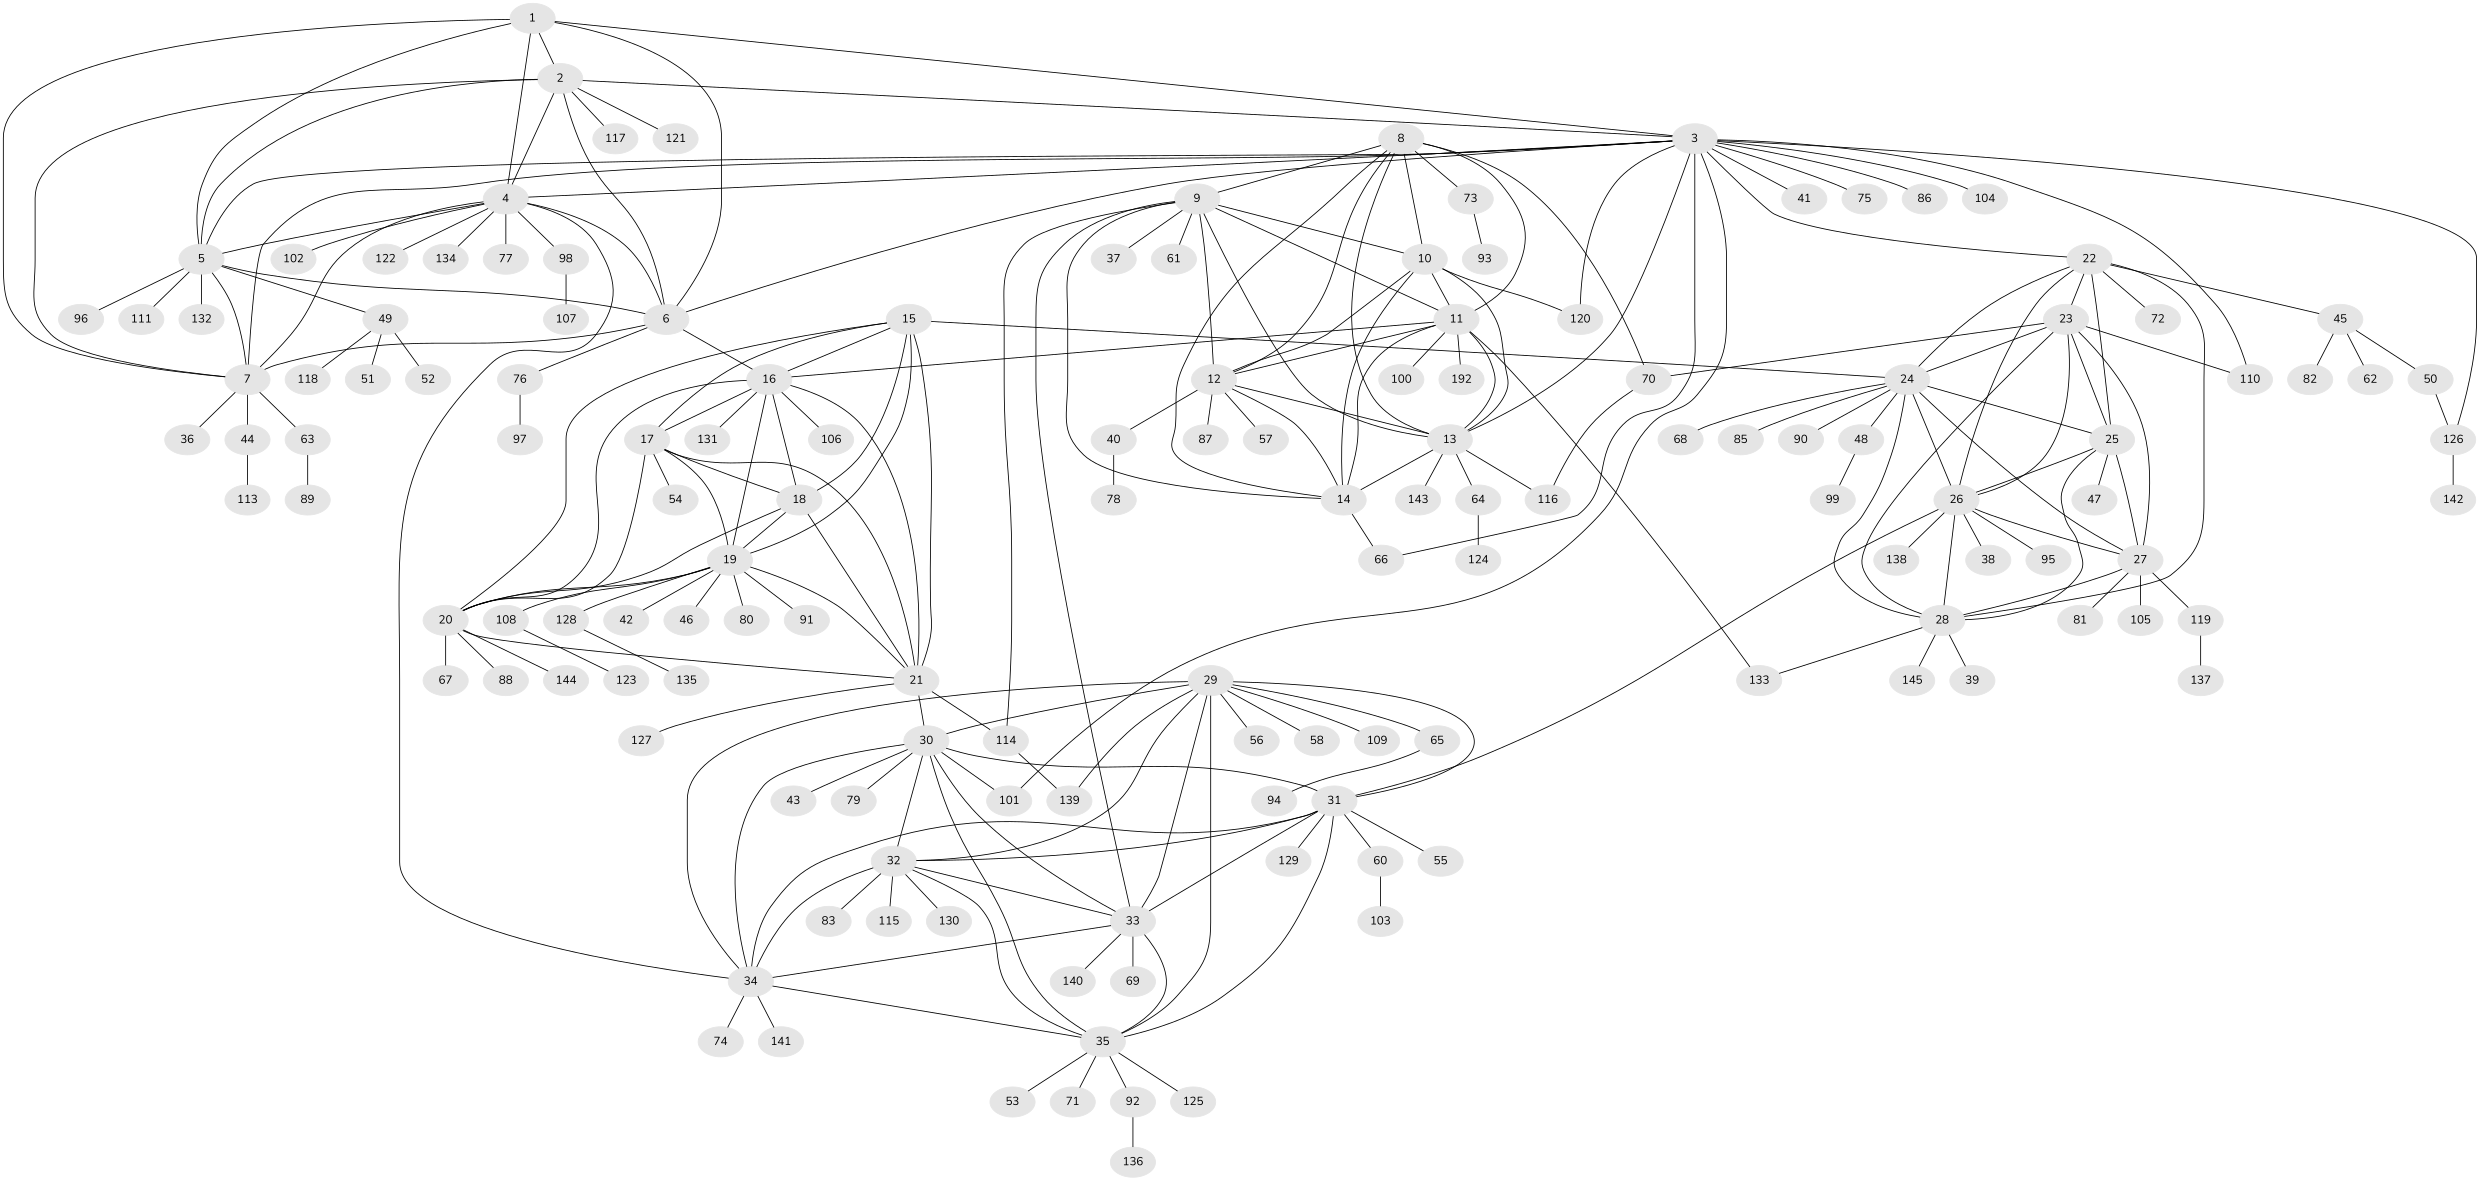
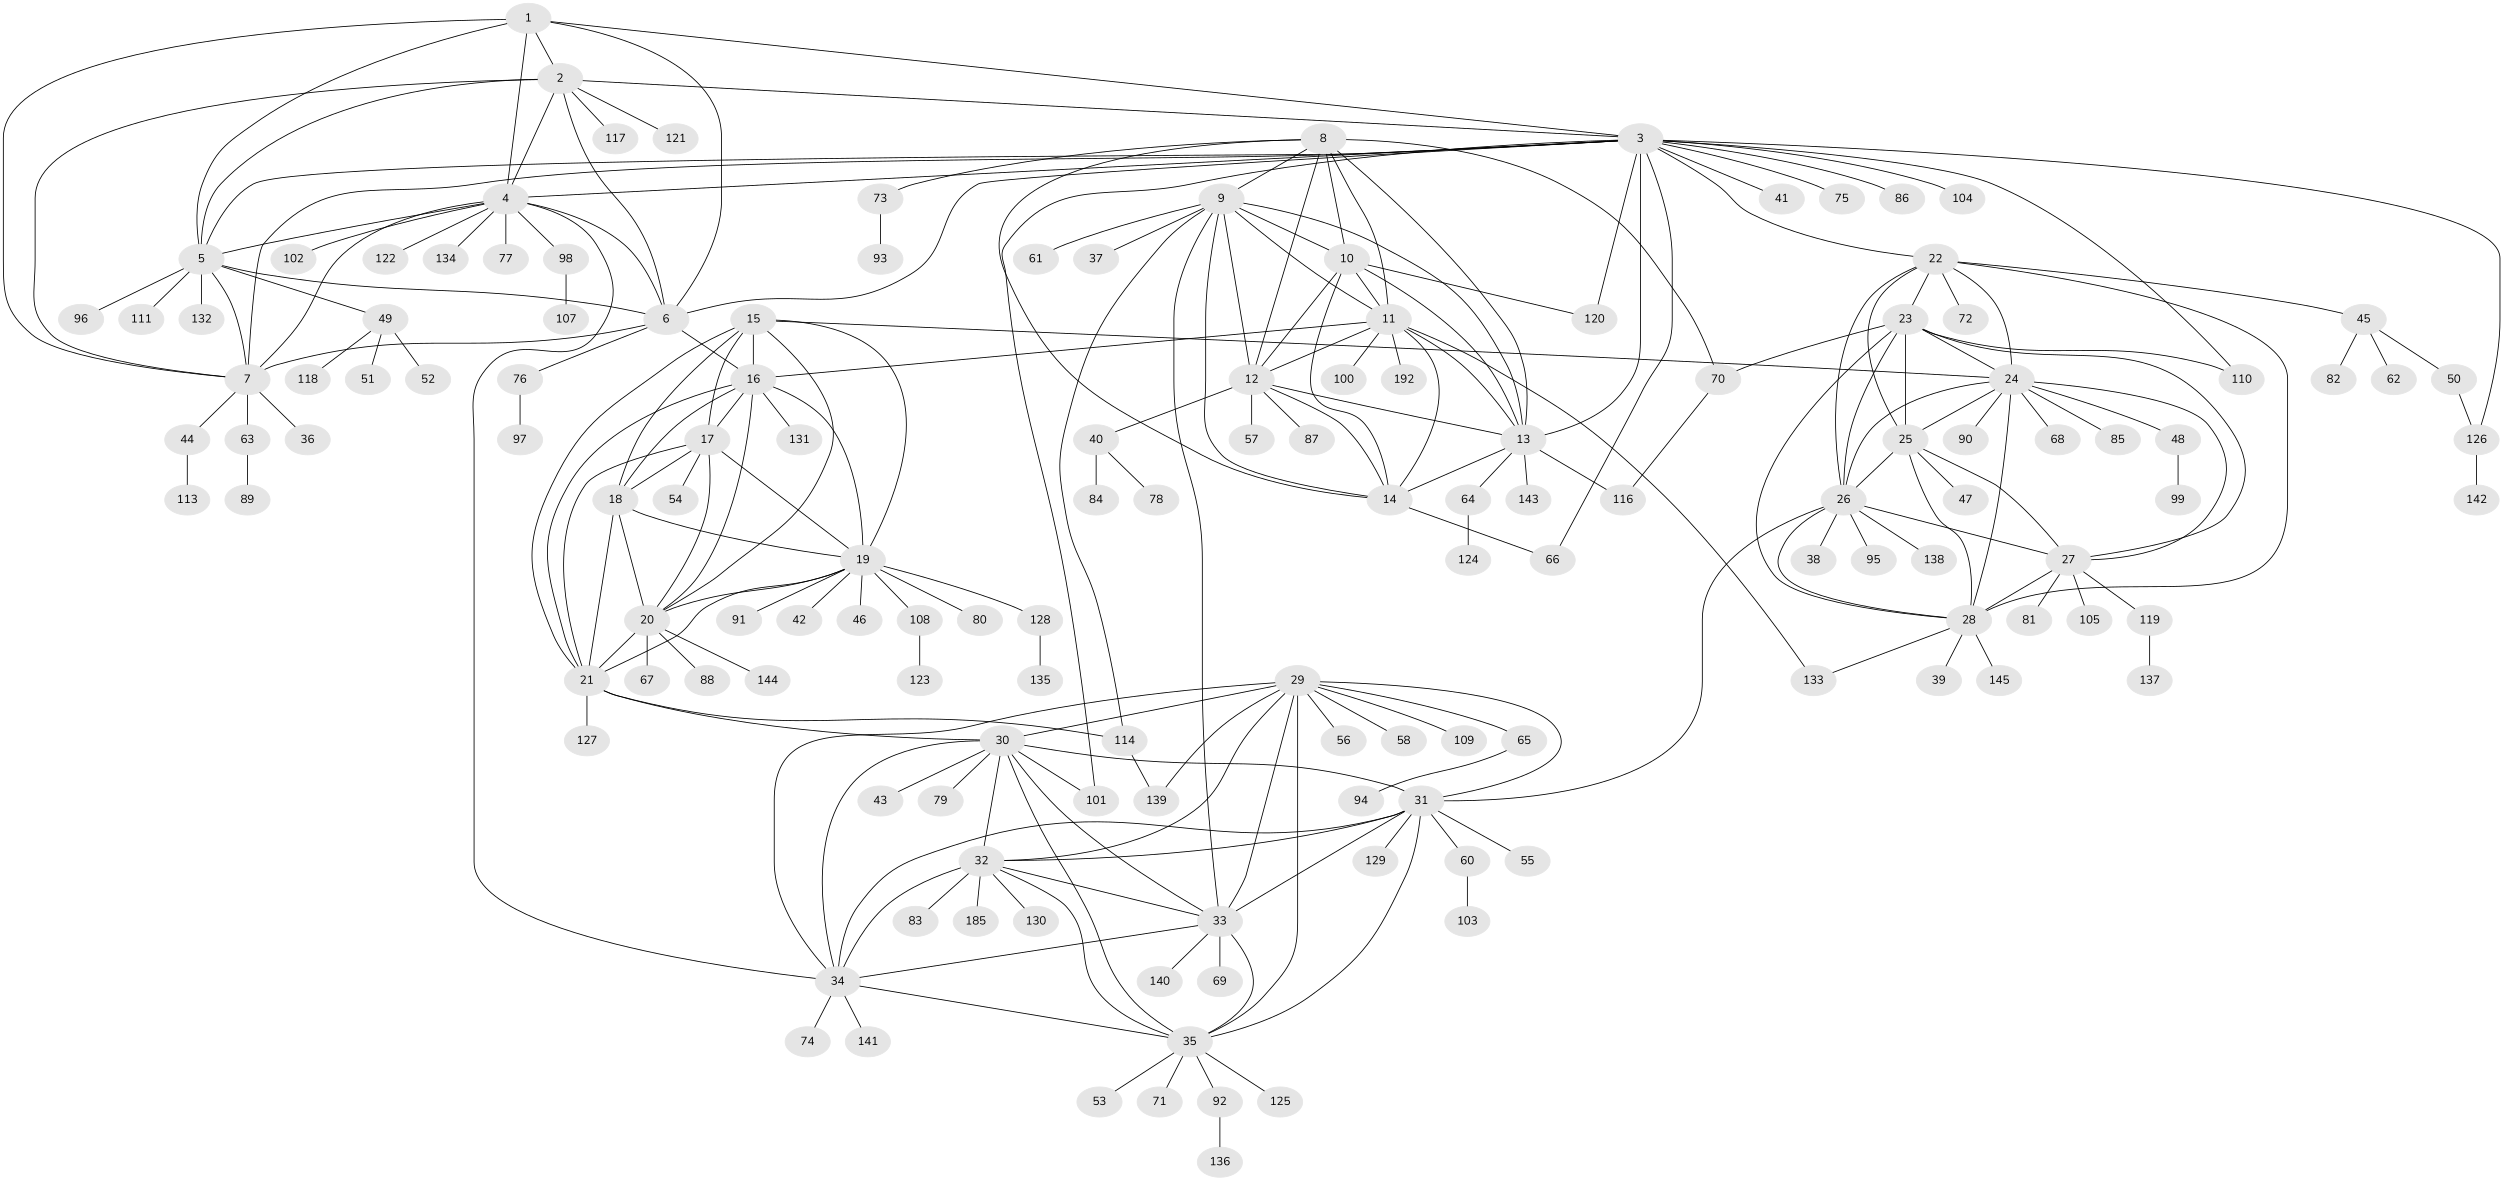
(831, 440) -> none
none -> (1096, 500)
(889, 921) -> (976, 921)
